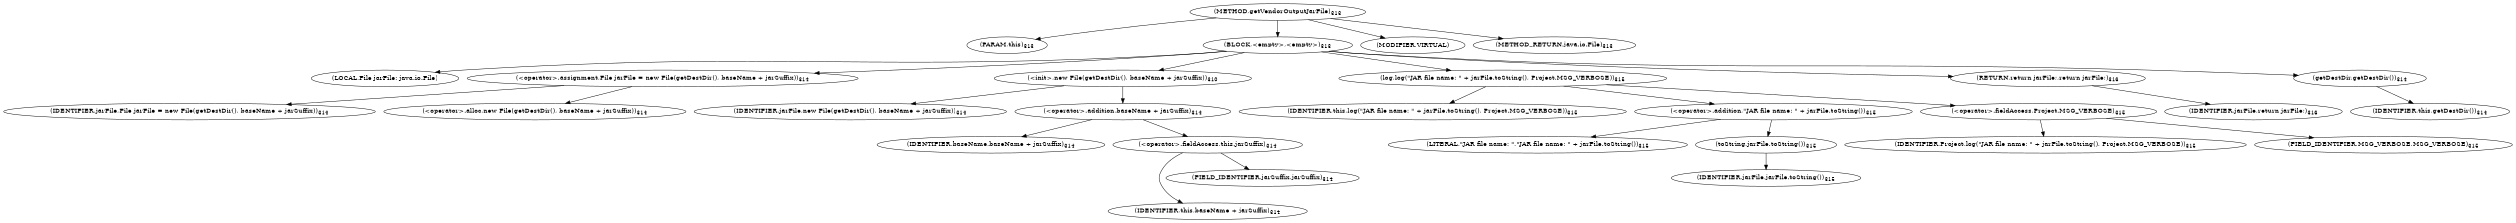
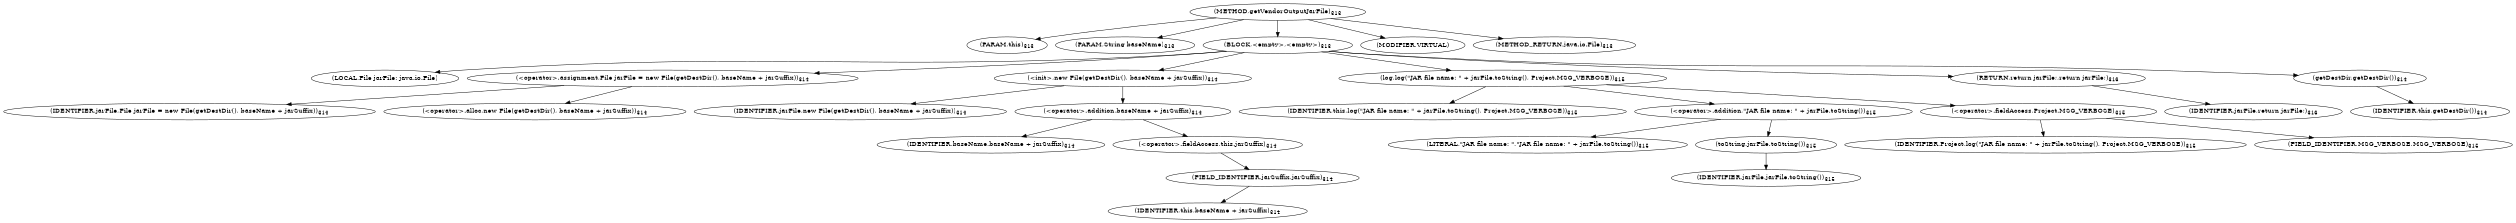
none -> (1125, 45)
(1213, 78) -> (1213, 78)
(1159, 176) -> (1237, 193)
